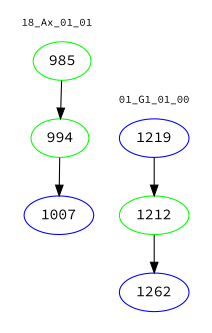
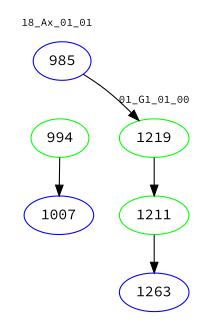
(62, 61) -> (62, 61)
(61, 94) -> (118, 100)
(154, 138) -> (154, 138)
(154, 215) -> (154, 215)
(154, 292) -> (154, 292)
